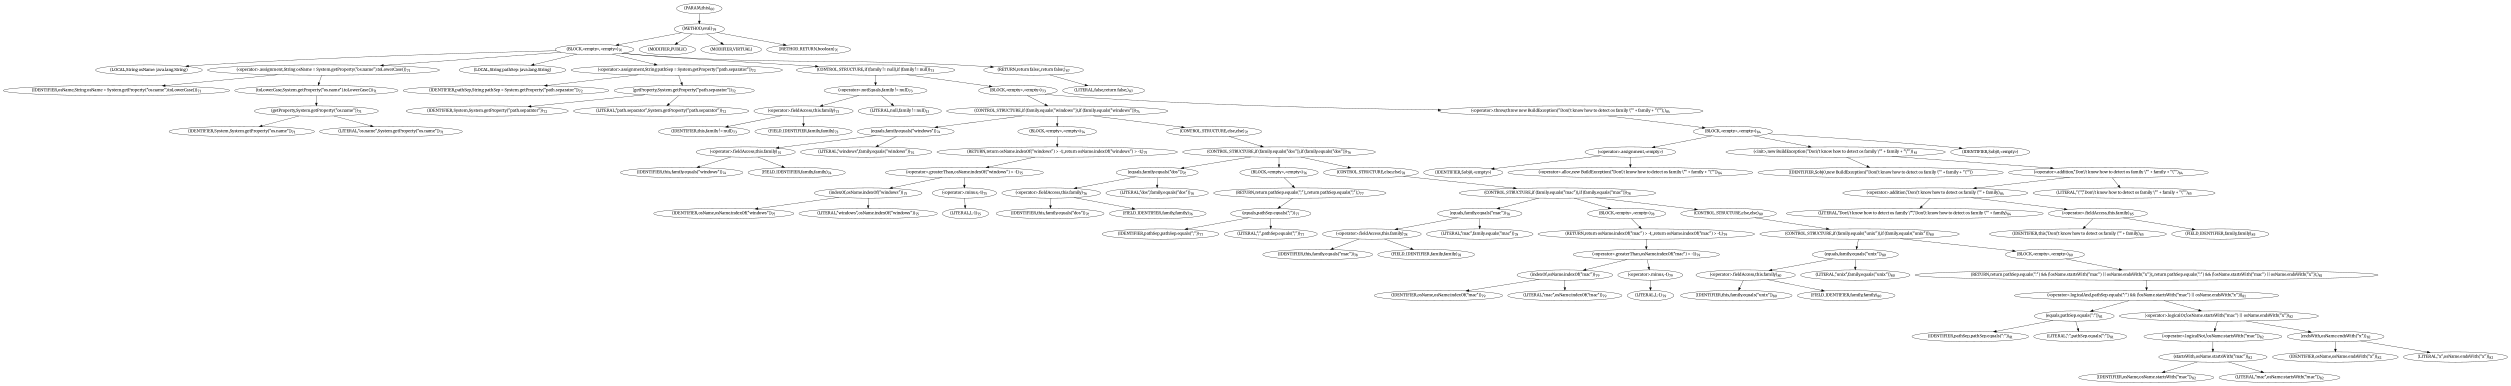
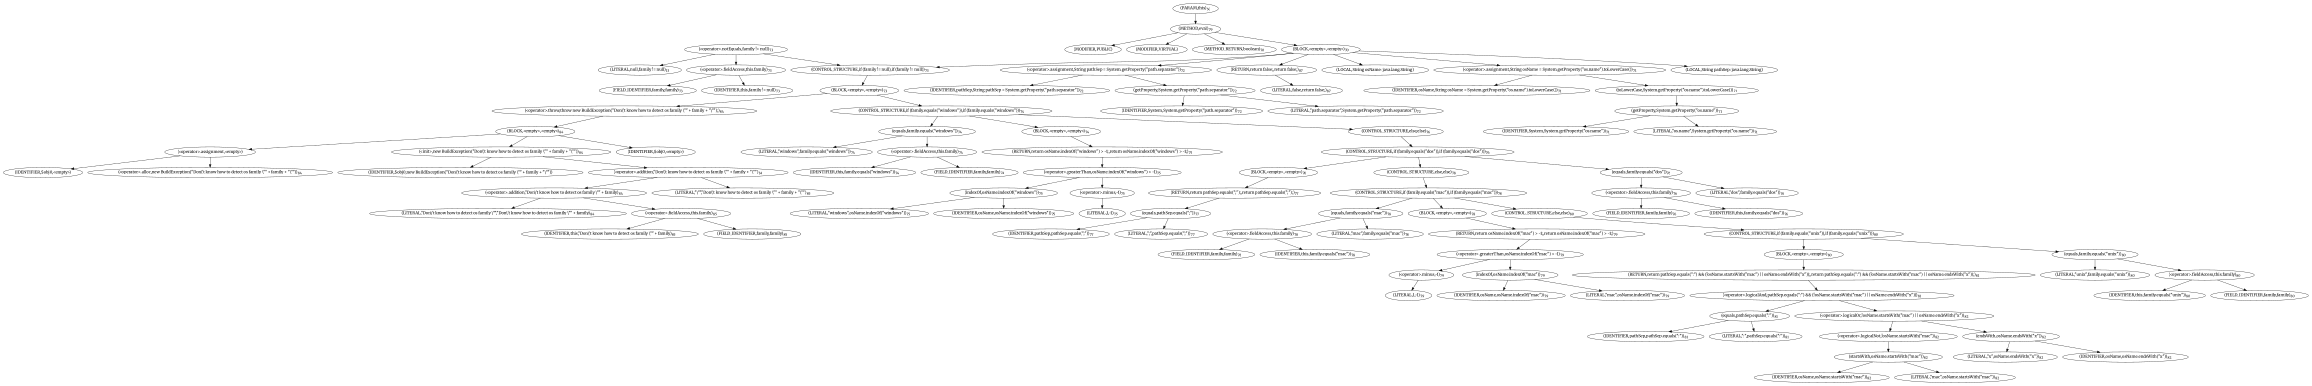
(876, 79) -> (800, 59)
